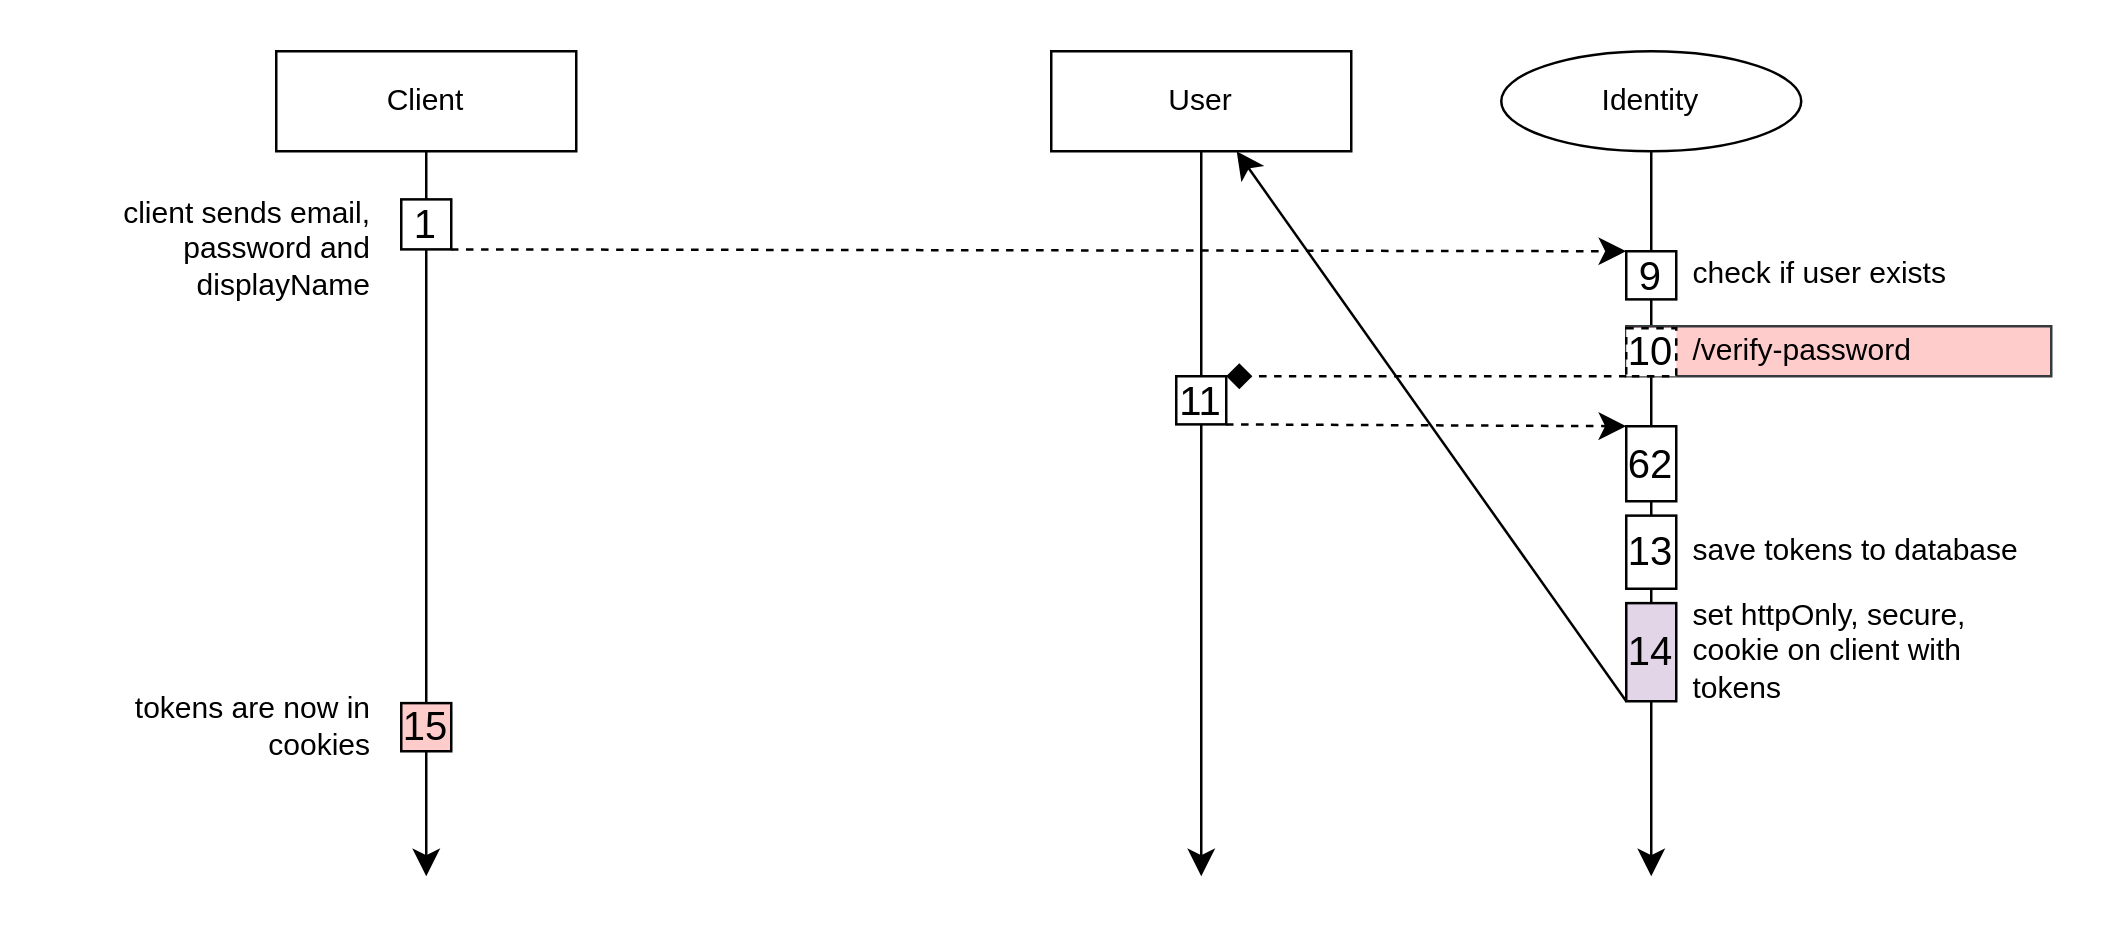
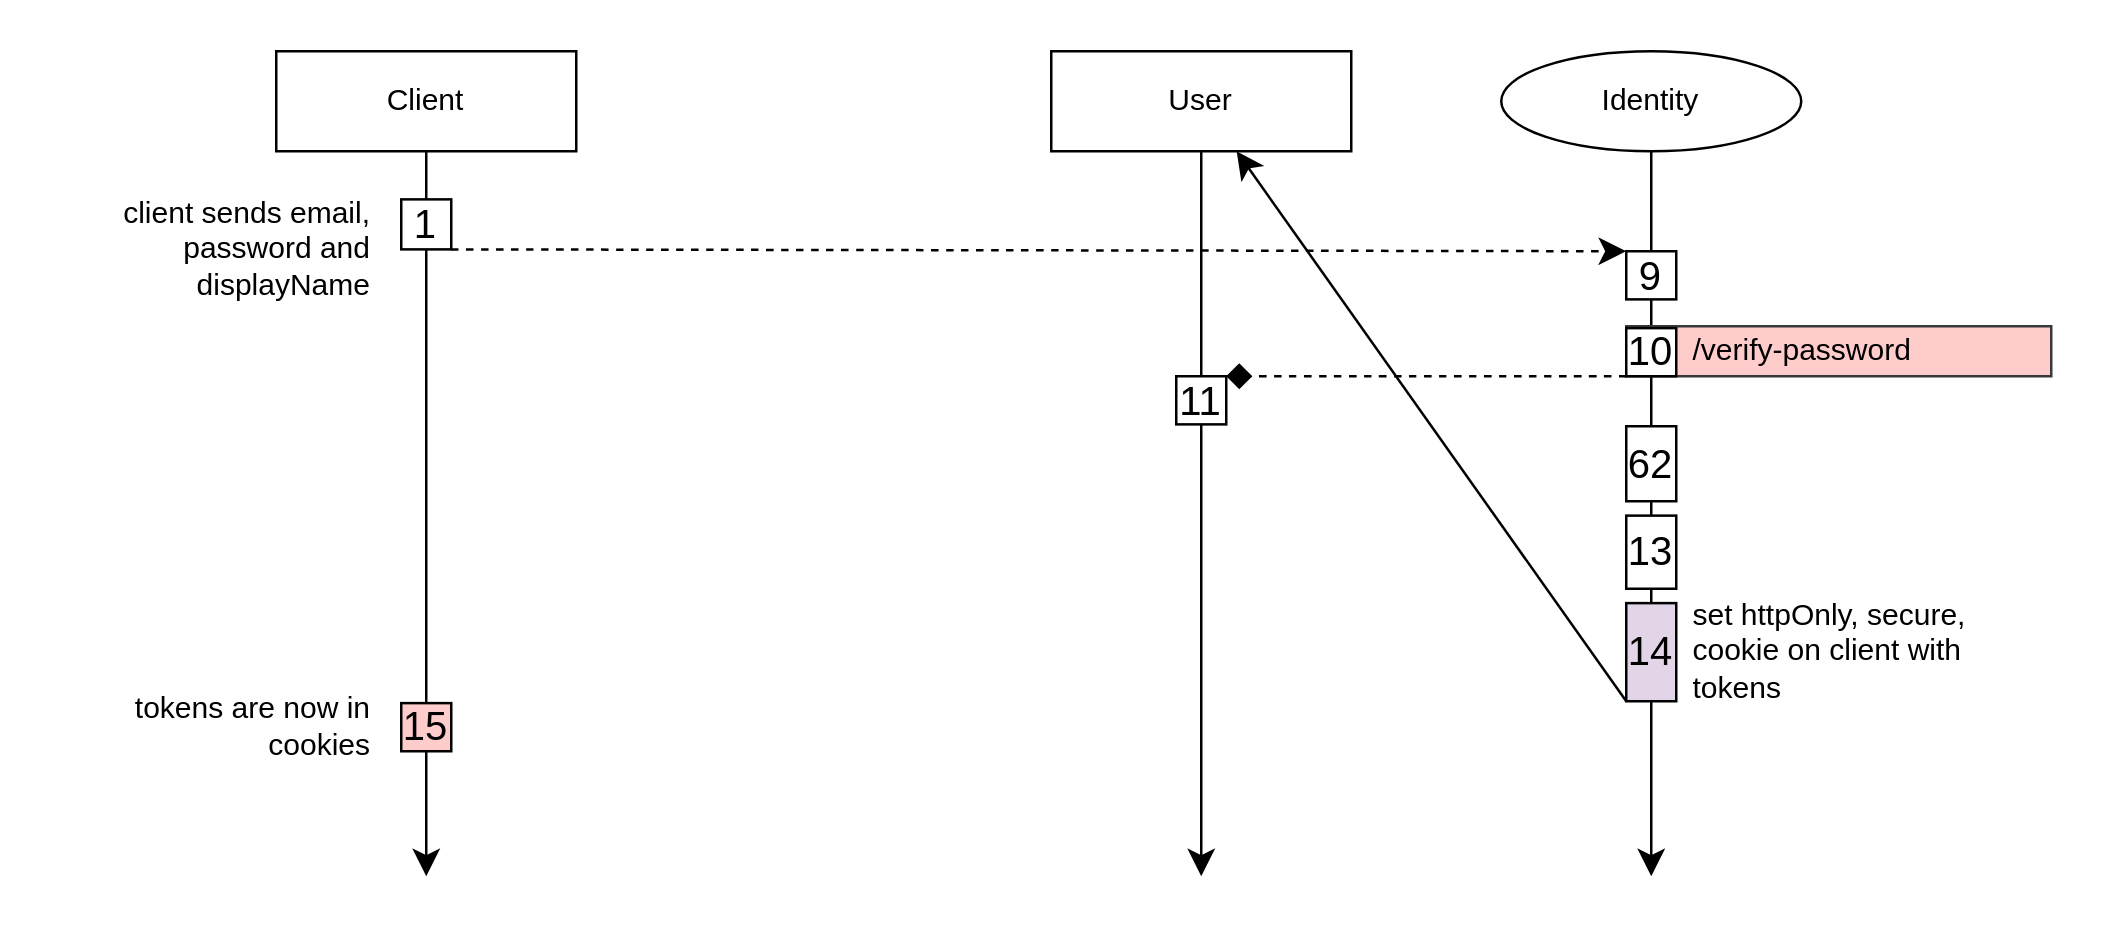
(1870, 274) -> none
(1651, 352) -> (1651, 352)
(1325, 425) -> none
(1870, 551) -> none
